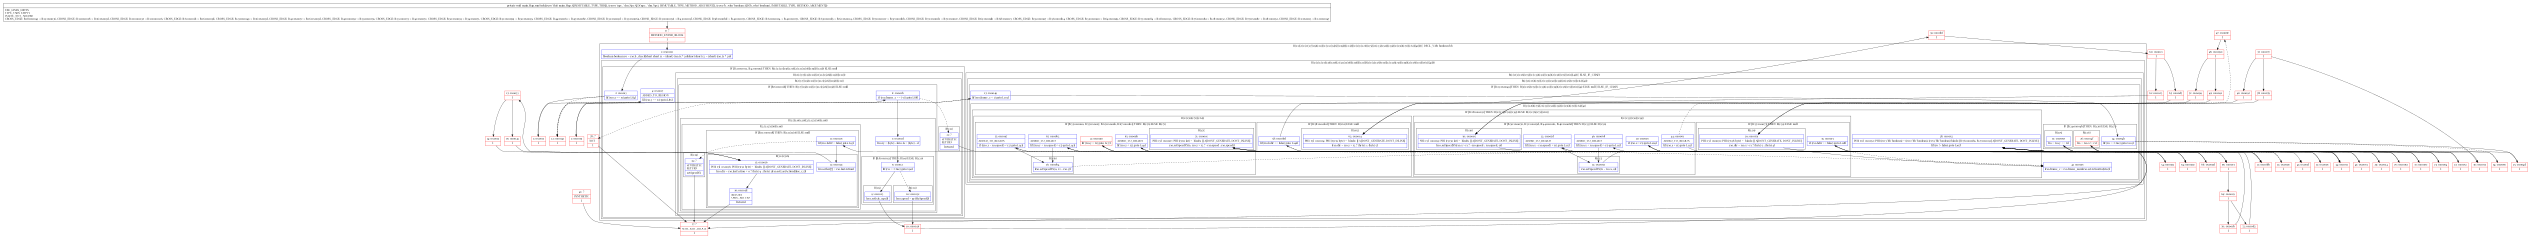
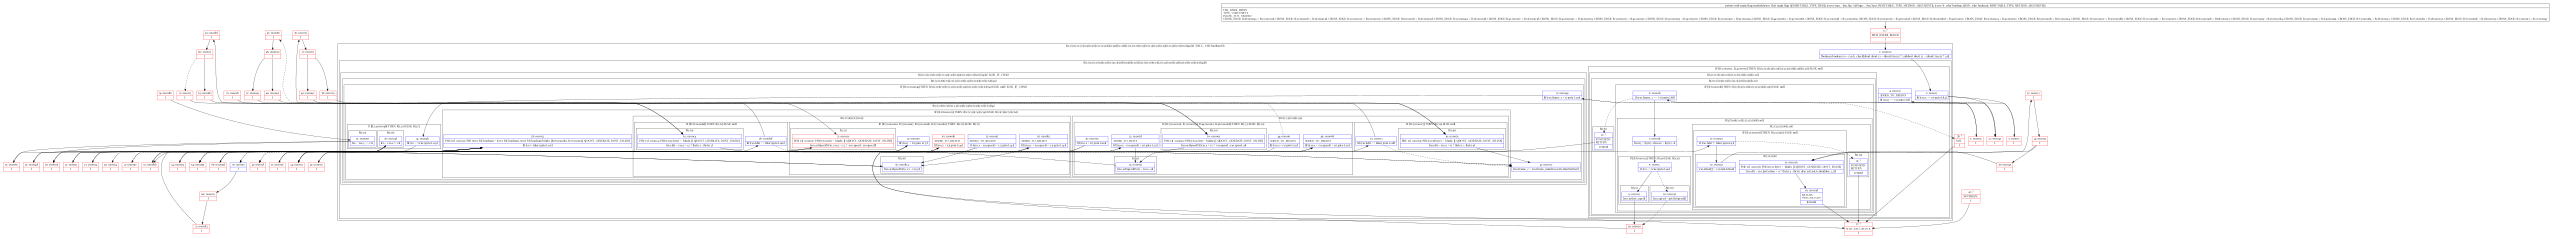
(667, 35) -> (1885, 35)
(2156, 74) -> (189, 73)
(2380, 97) -> (304, 44)
(573, 101) -> (1980, 101)
(512, 117) -> (2025, 154)
(1096, 141) -> (913, 141)
(1131, 141) -> (949, 141)
(1202, 141) -> (843, 141)
(1538, 141) -> (1125, 141)
(2087, 141) -> (391, 141)
(2318, 144) -> none
(1594, 151) -> (527, 156)
(1648, 151) -> (633, 151)
(2017, 151) -> none
(2204, 151) -> (266, 151)
none -> (1115, 153)
(1460, 154) -> (517, 155)
(2228, 167) -> (238, 167)
(694, 173) -> (1858, 173)
(913, 209) -> (1660, 210)
(2228, 212) -> none
